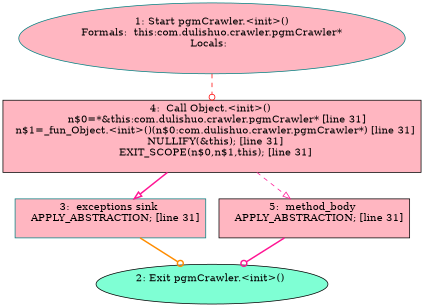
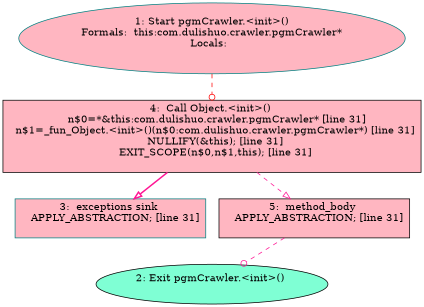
(159, 250) -> none
(266, 250) -> (266, 250)
